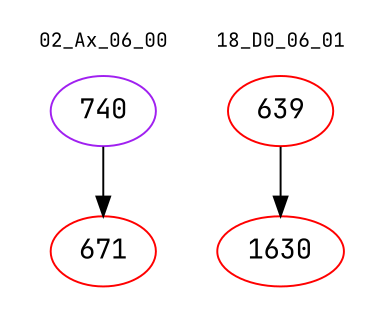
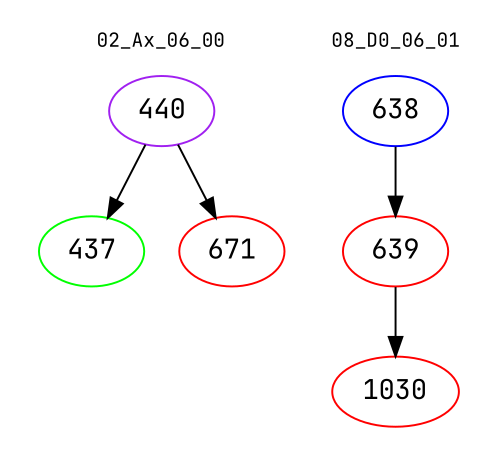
(282, 42) -> (397, 42)
(103, 111) -> (162, 111)
none -> (396, 111)
none -> (92, 251)
(281, 251) -> (396, 392)
